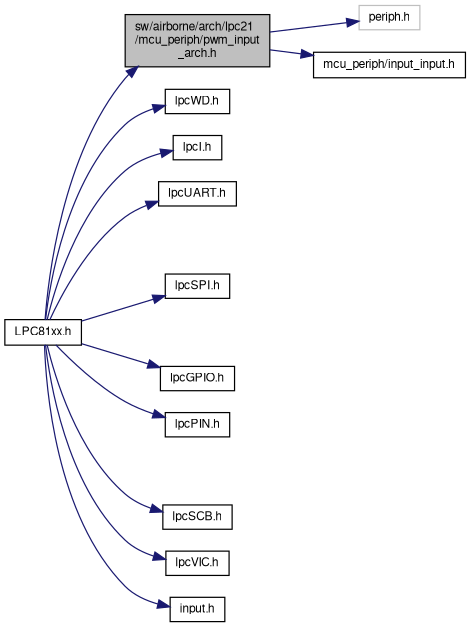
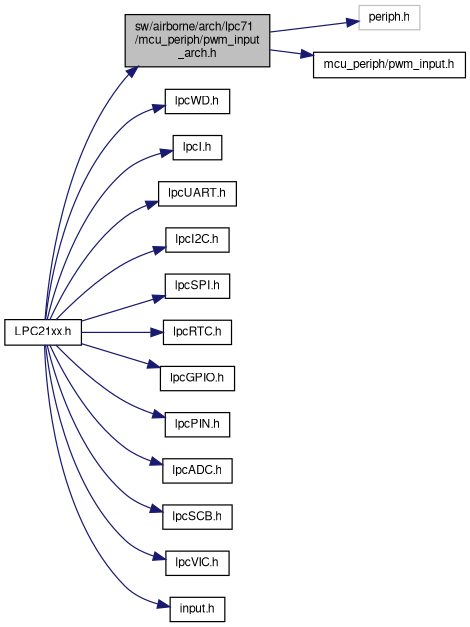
(197, 41) -> (197, 41)
(389, 65) -> (389, 65)
none -> (197, 240)
(43, 332) -> (43, 332)
none -> (197, 332)
none -> (197, 471)
